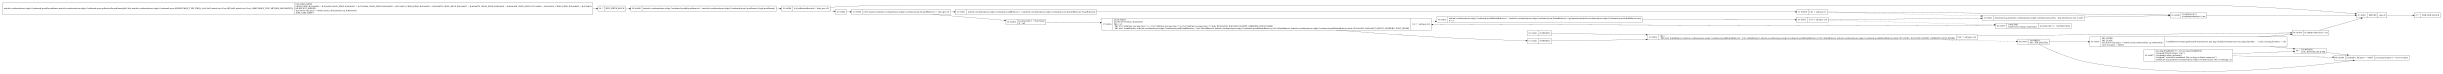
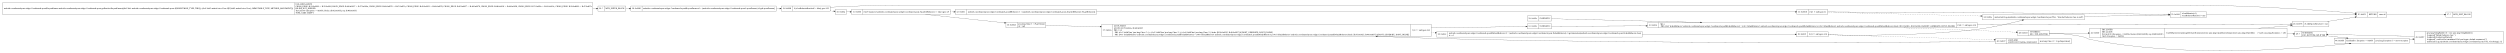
(2283, 57) -> (2411, 39)
